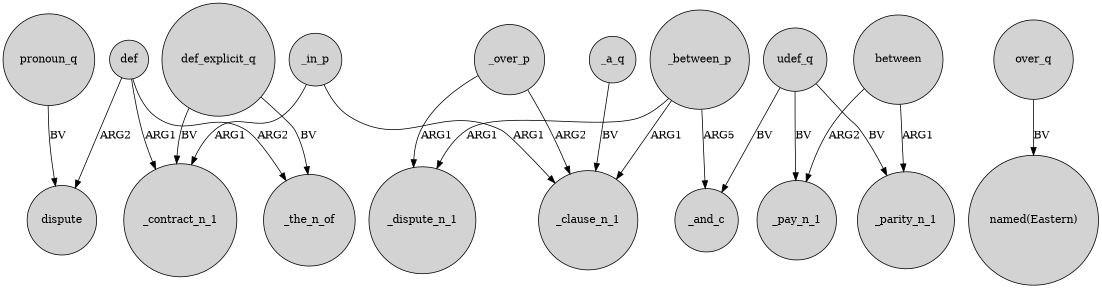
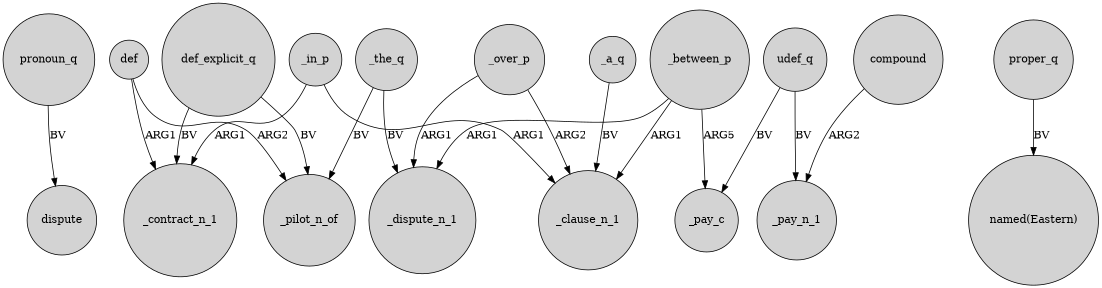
none -> (387, 60)
(898, 60) -> (898, 60)
(1034, 60) -> (1034, 60)
(100, 129) -> none
(309, 220) -> (309, 220)
(707, 220) -> (707, 220)
(906, 220) -> none
